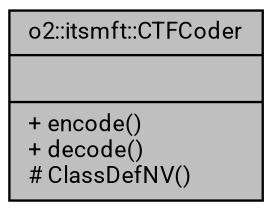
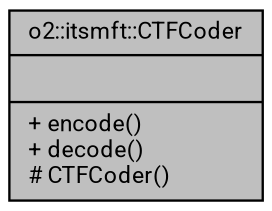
(110, 176) -> (100, 176)
